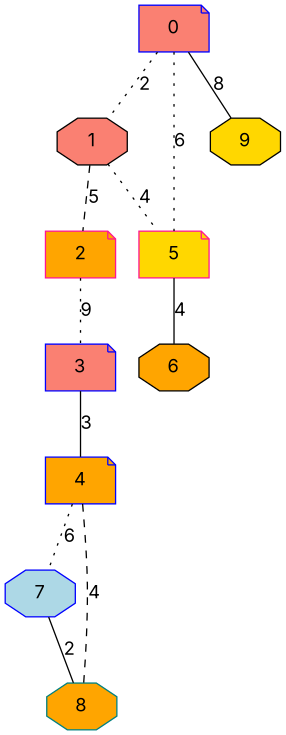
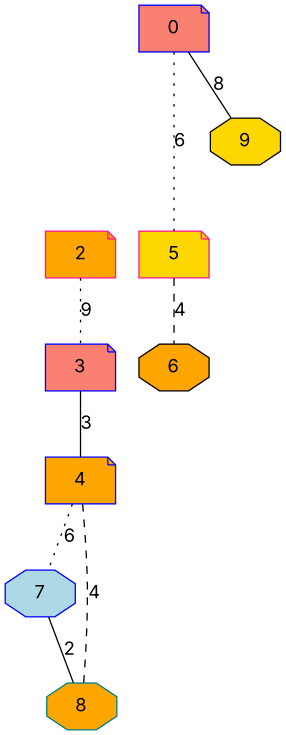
(92, 142) -> none
(174, 311) -> (174, 311)
